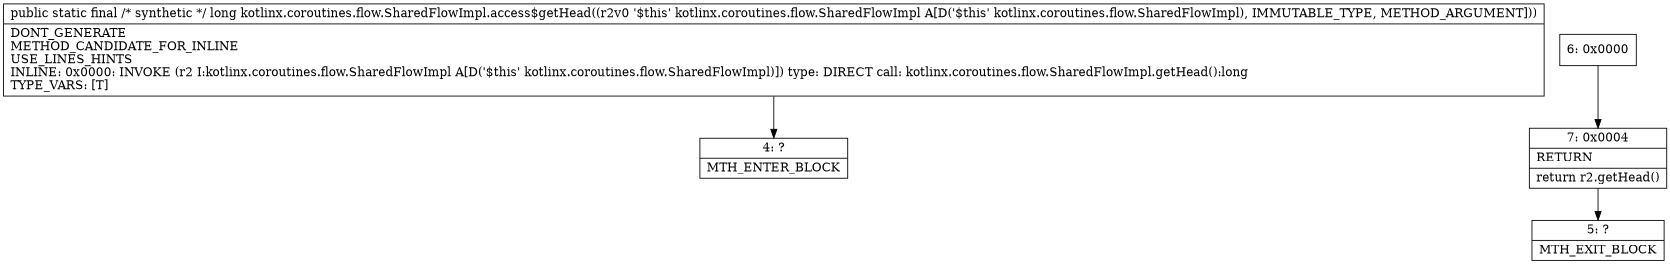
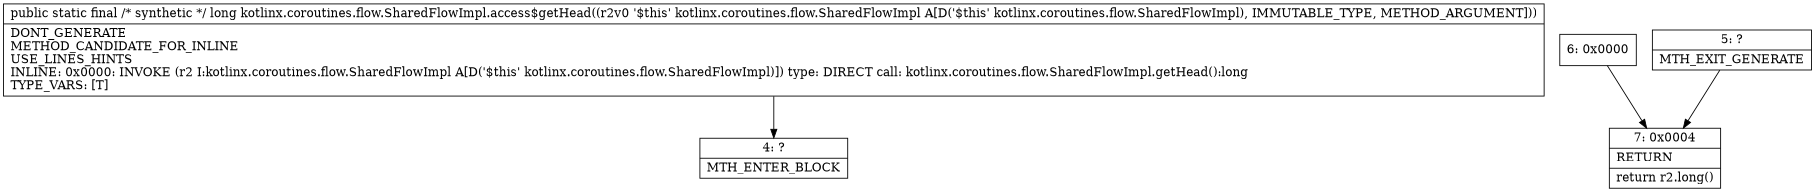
(1598, 178) -> (1665, 178)
(1598, 200) -> (1704, 95)
(1598, 250) -> (1732, 60)
